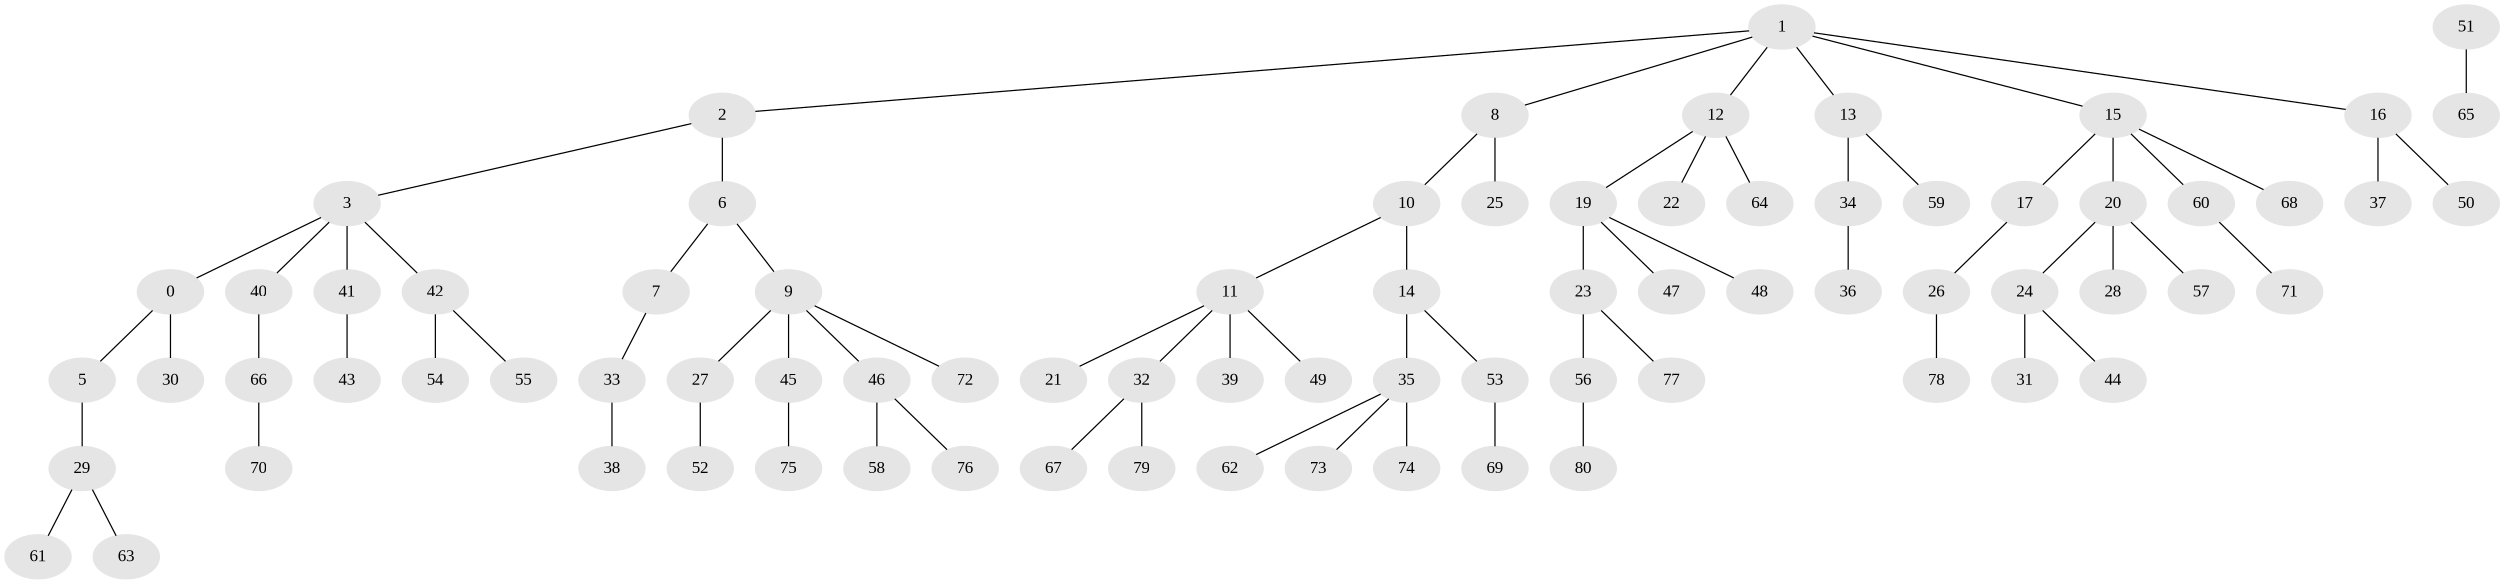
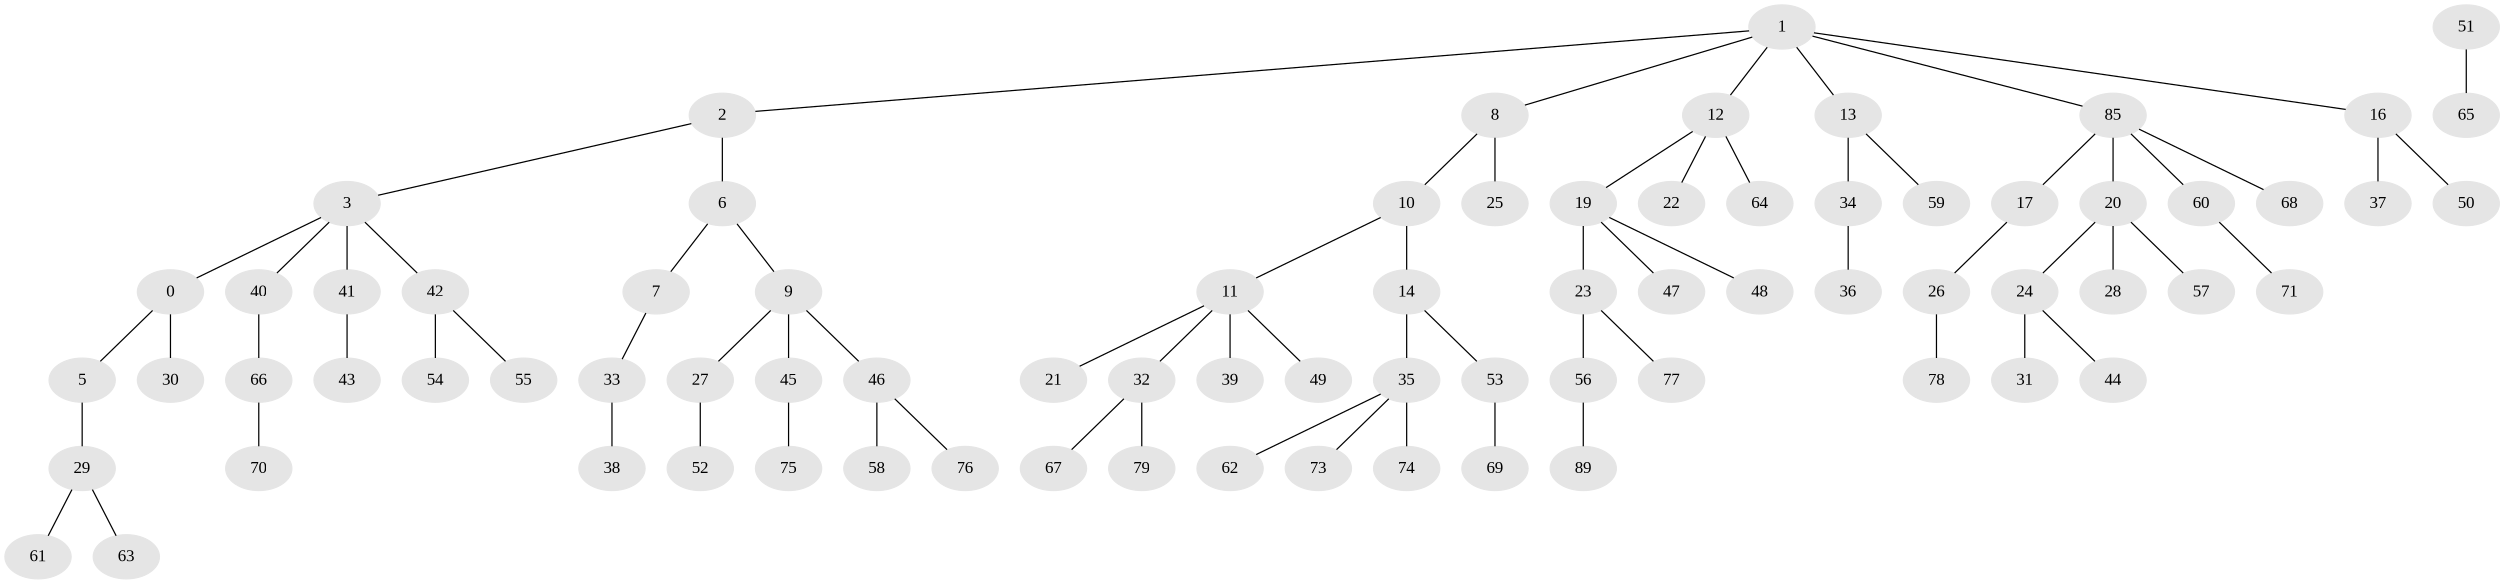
(2113, 115) -> (2113, 115)
(965, 380) -> none
(1583, 468) -> (1583, 468)
